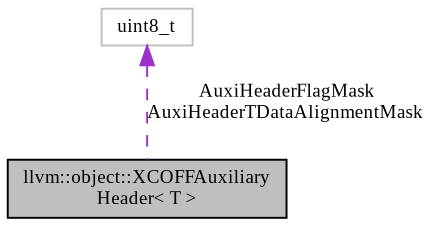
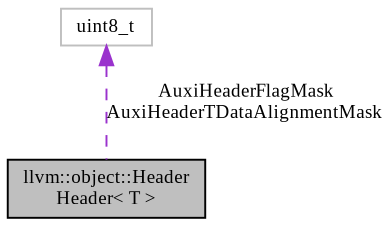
(147, 189) -> (106, 189)
